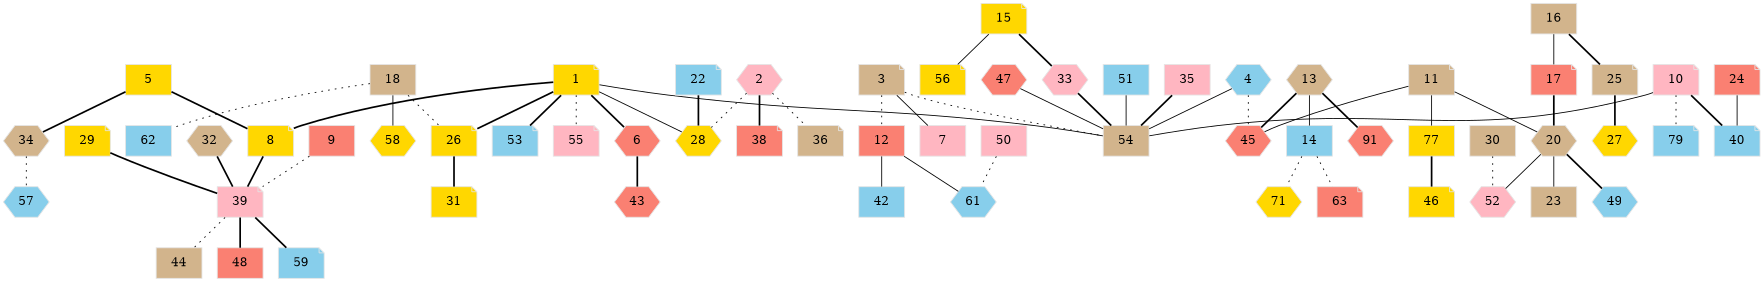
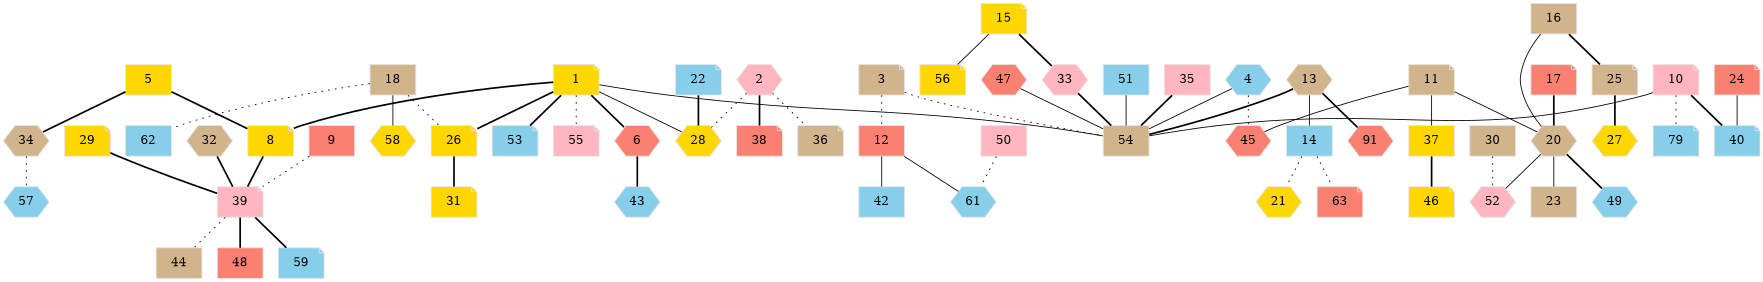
(1554, 49) -> (1520, 81)
(1279, 110) -> (1222, 114)
(943, 141) -> none
(1432, 141) -> (1432, 141)
(637, 202) -> (637, 202)
(1279, 202) -> (1279, 202)
